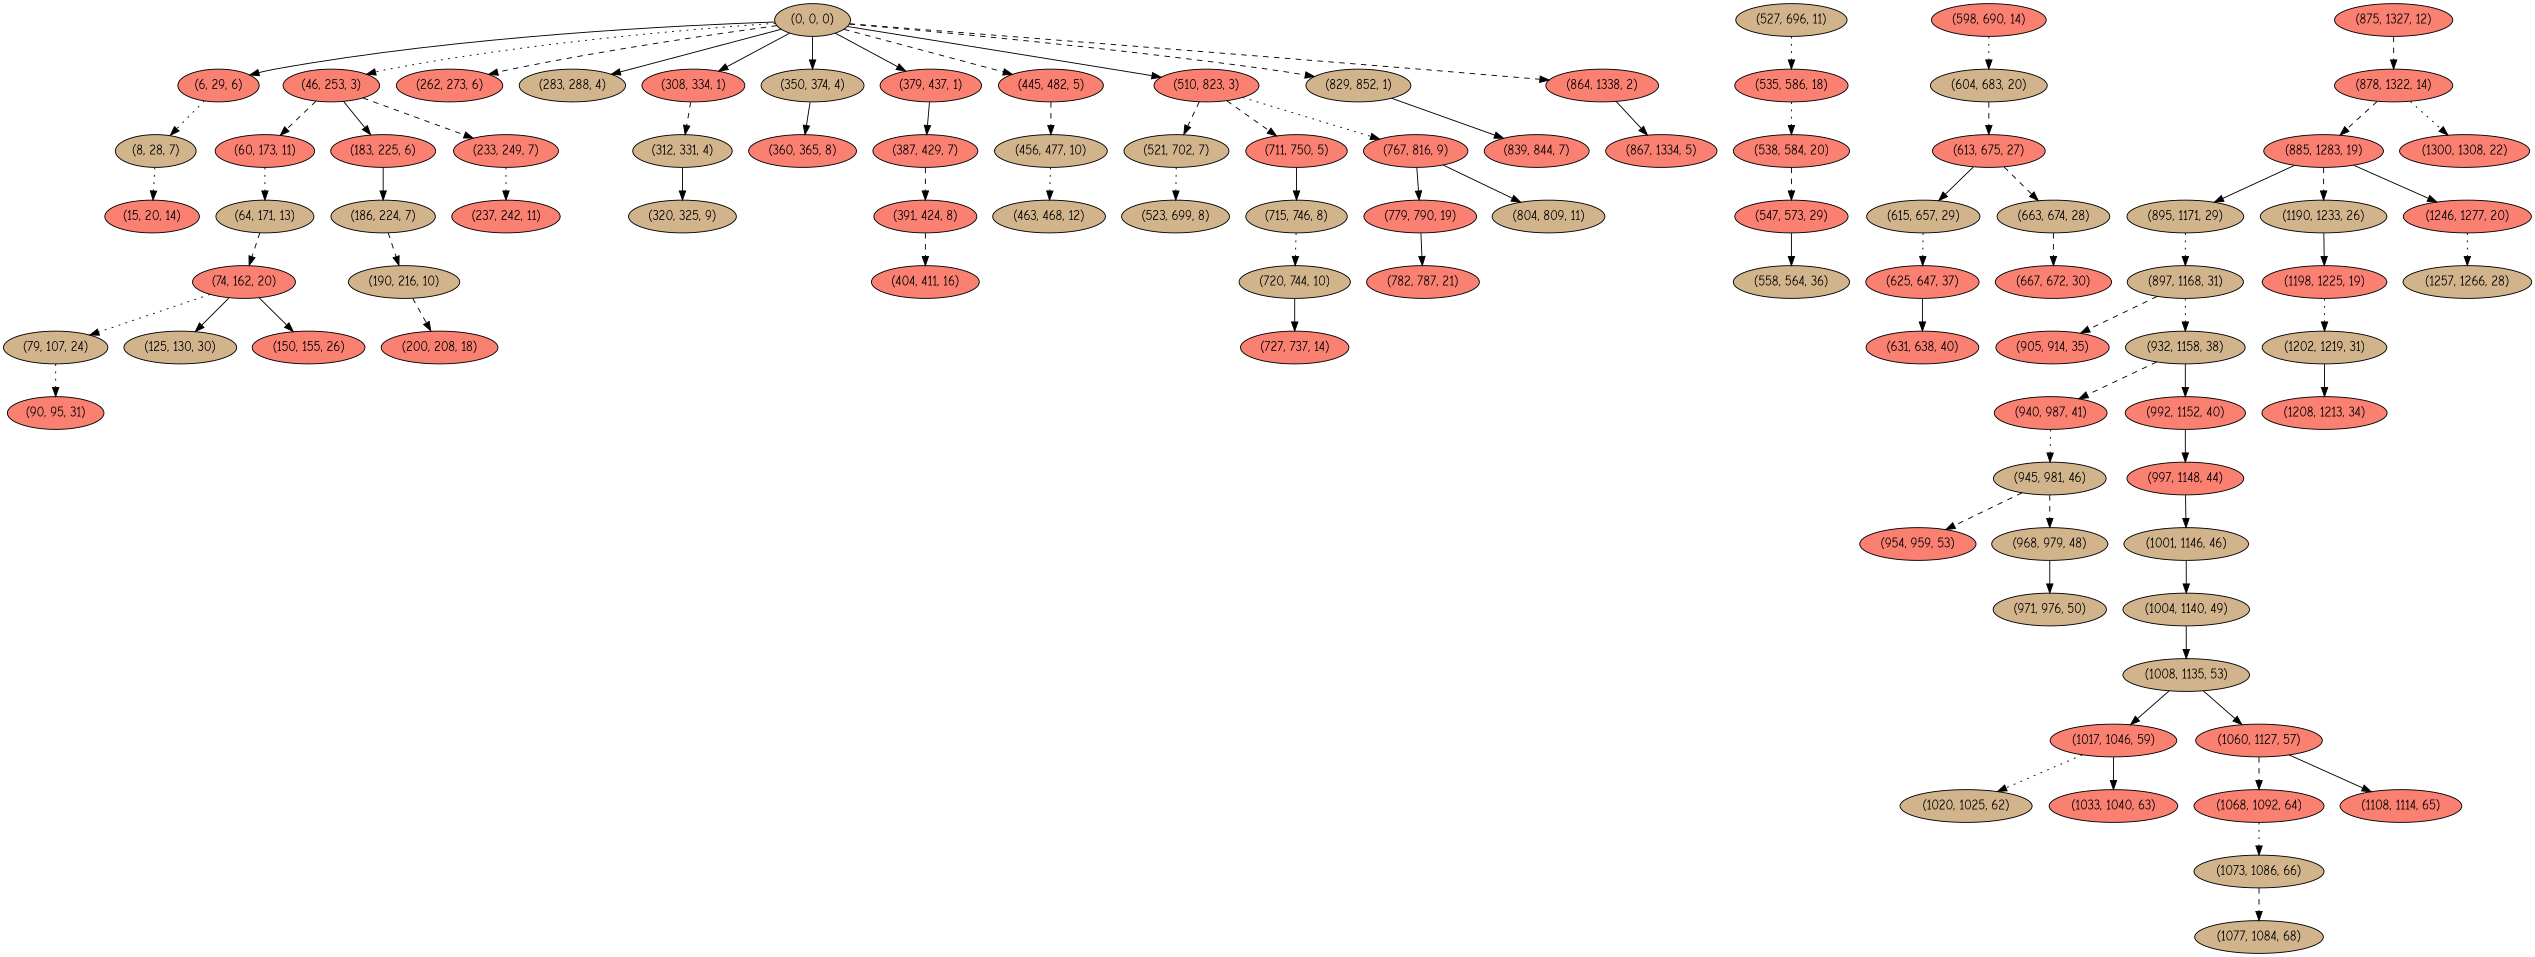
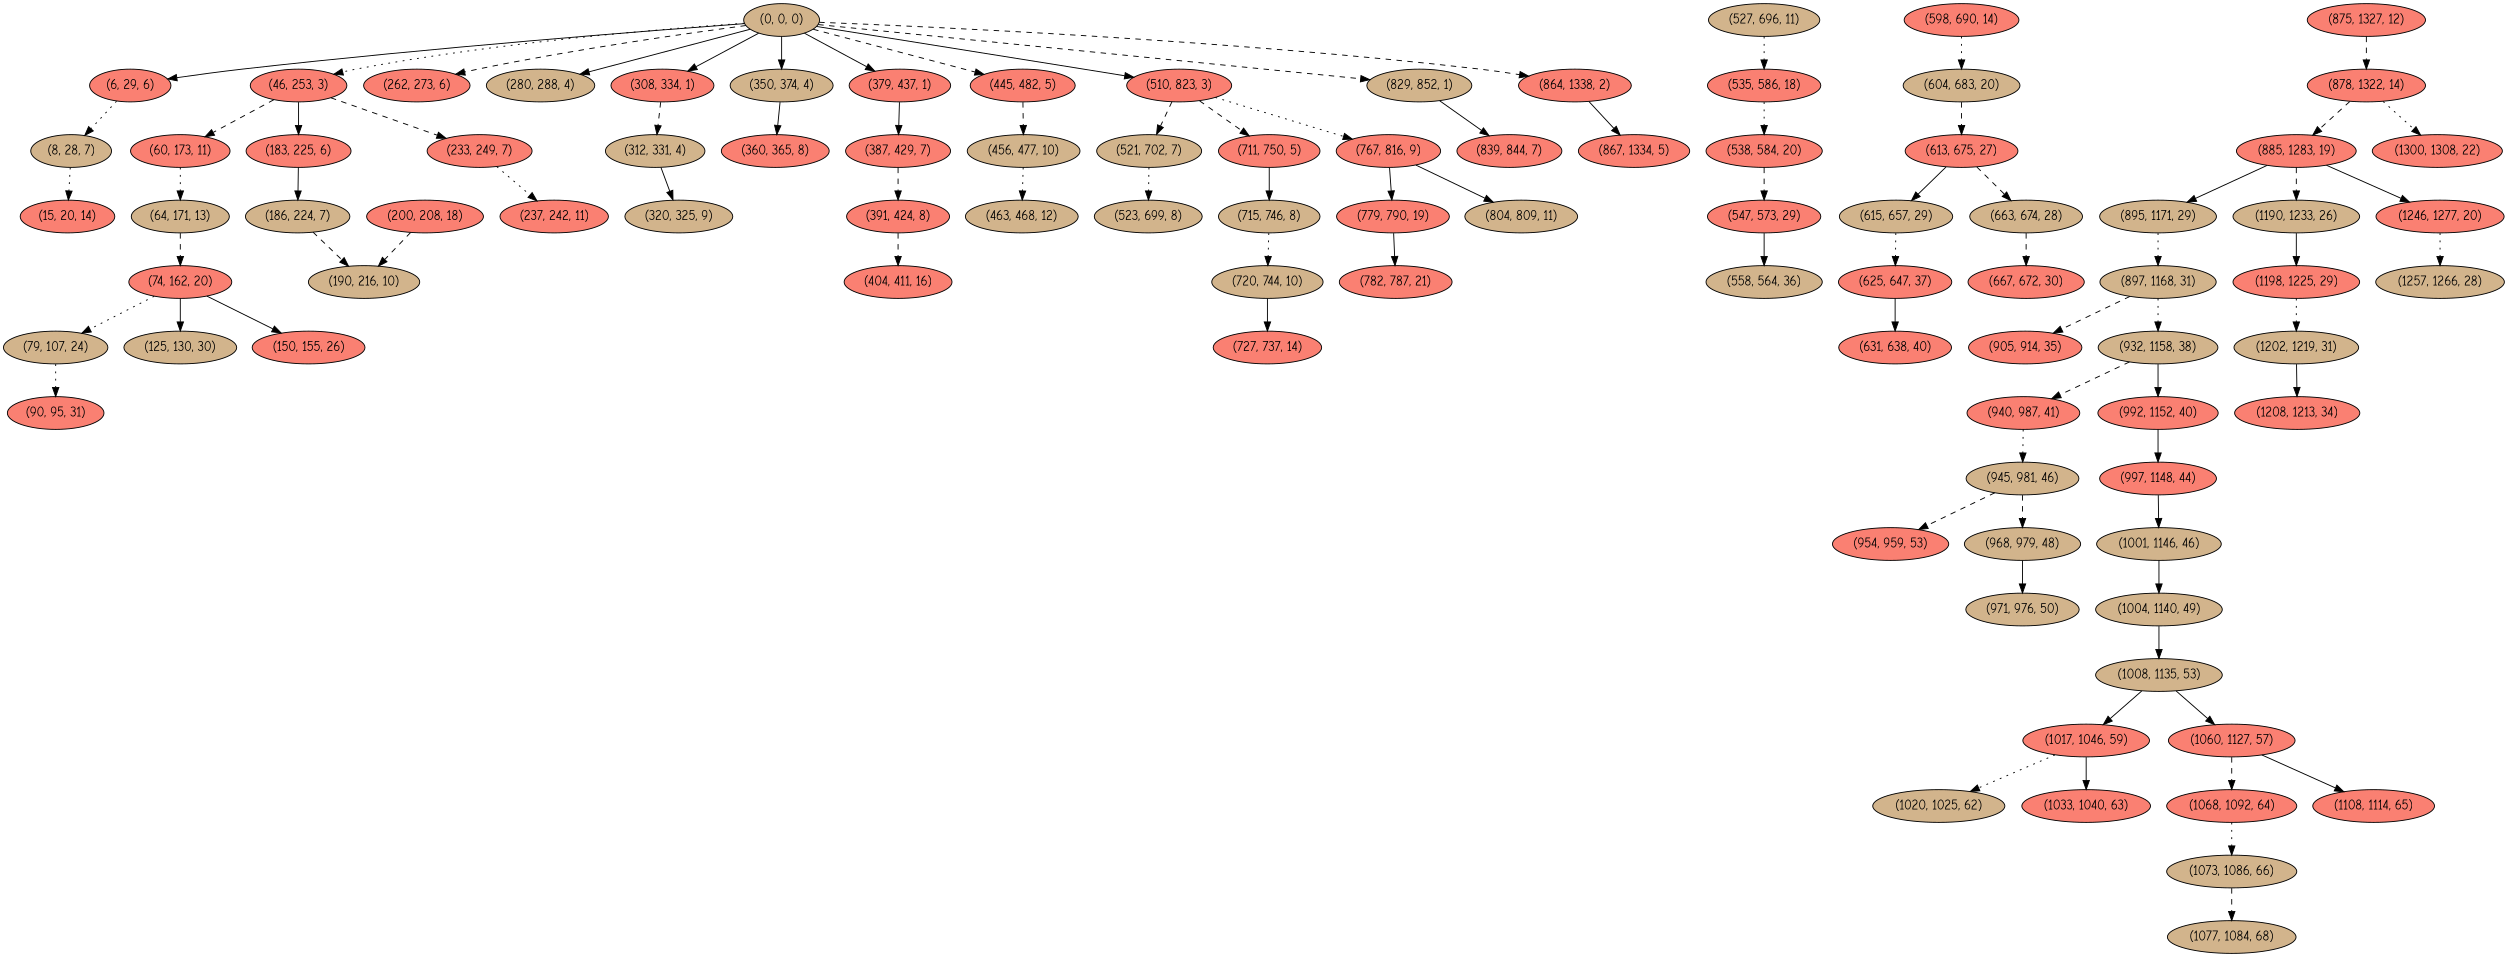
(572, 86) -> (541, 86)
(2325, 282) -> (2296, 282)
(419, 311) -> (398, 246)
